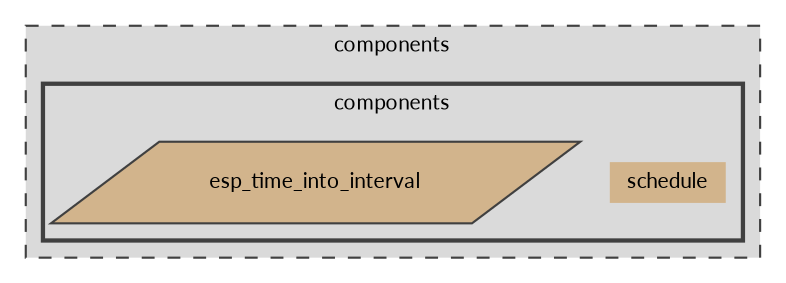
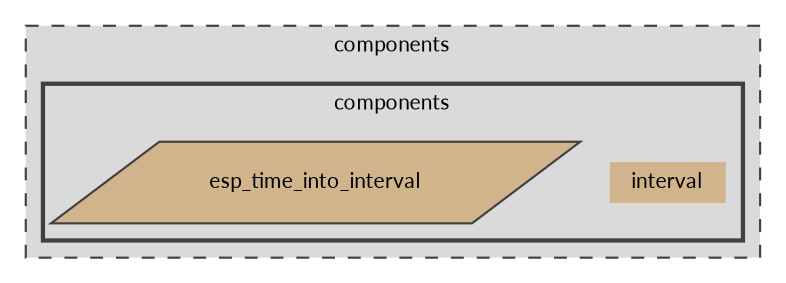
(668, 183) -> (668, 183)
